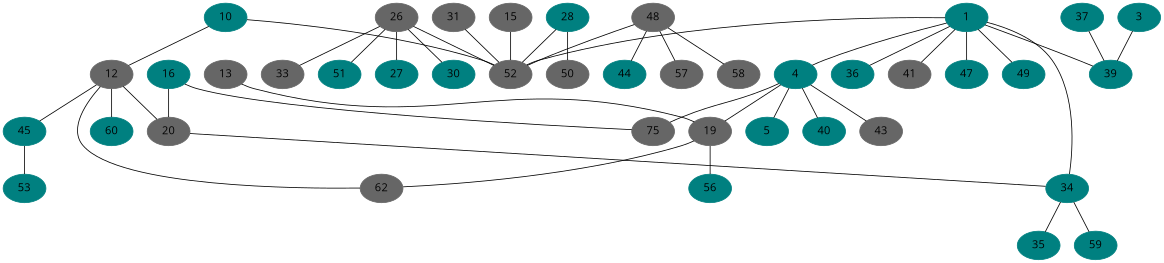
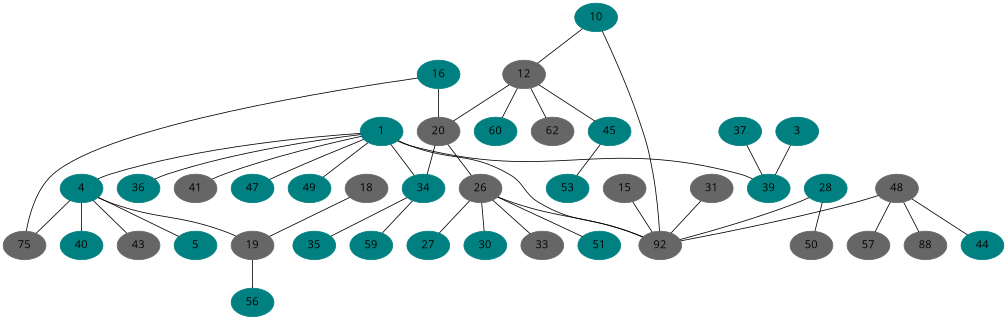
(226, 74) -> (367, 188)
(511, 74) -> (660, 245)
(739, 74) -> (925, 245)
none -> (462, 163)
(550, 173) -> none
